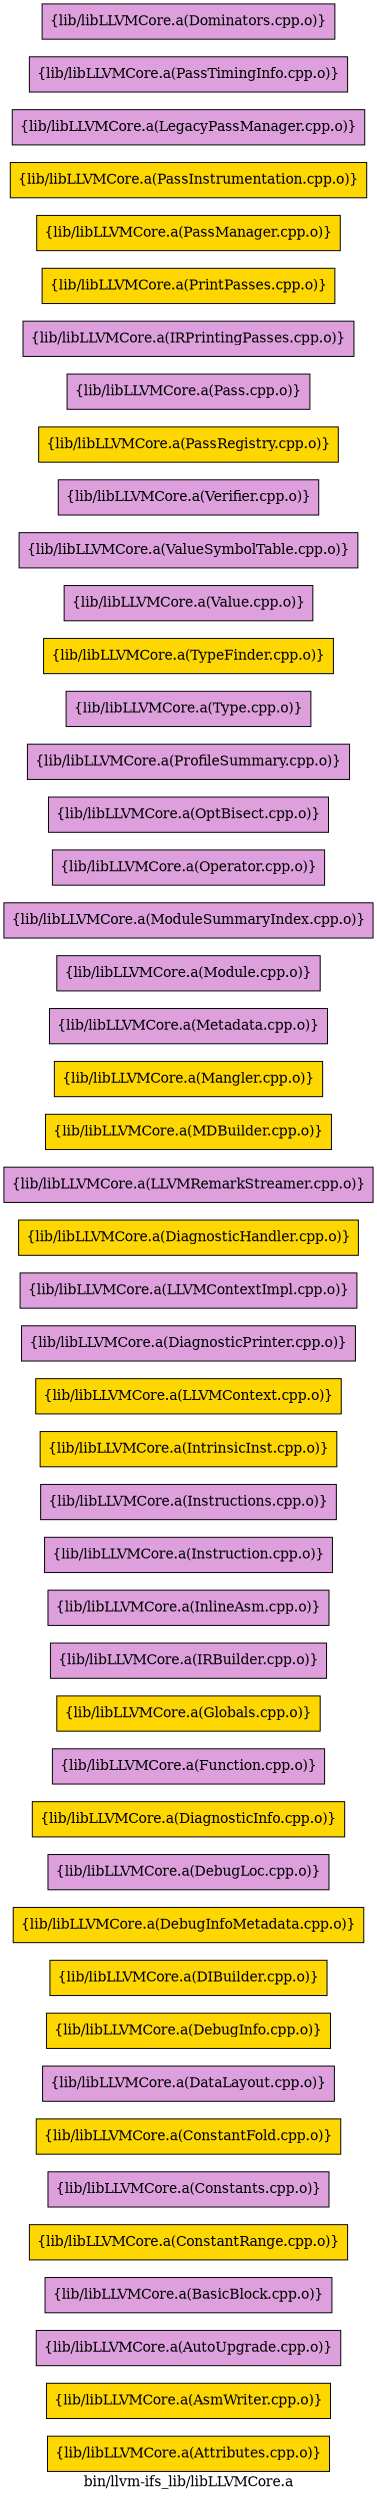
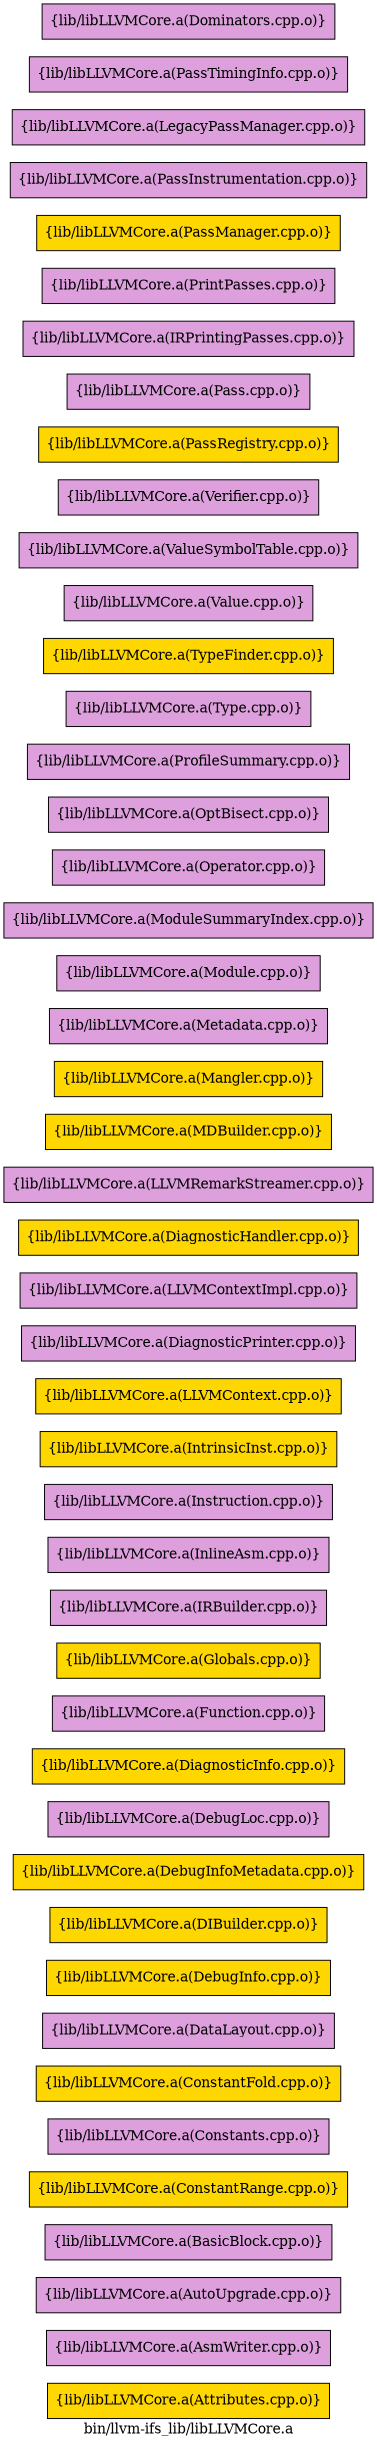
(188, 180) -> (188, 180)
(188, 286) -> (188, 286)
(188, 1502) -> none
(188, 2401) -> (188, 2348)
